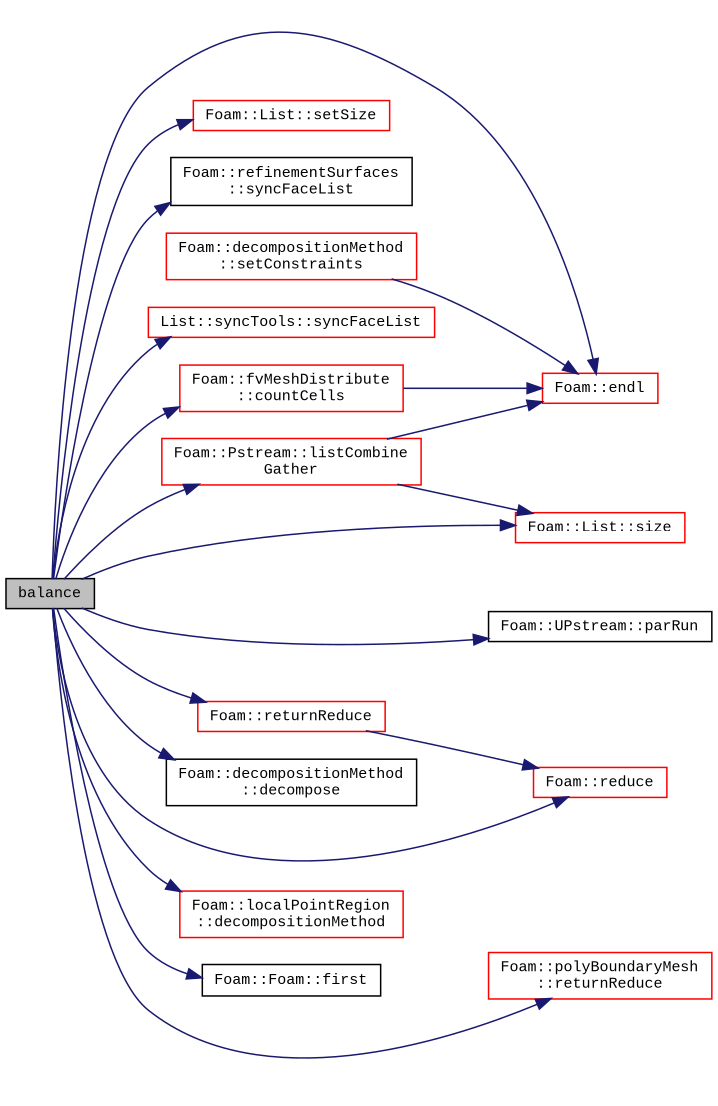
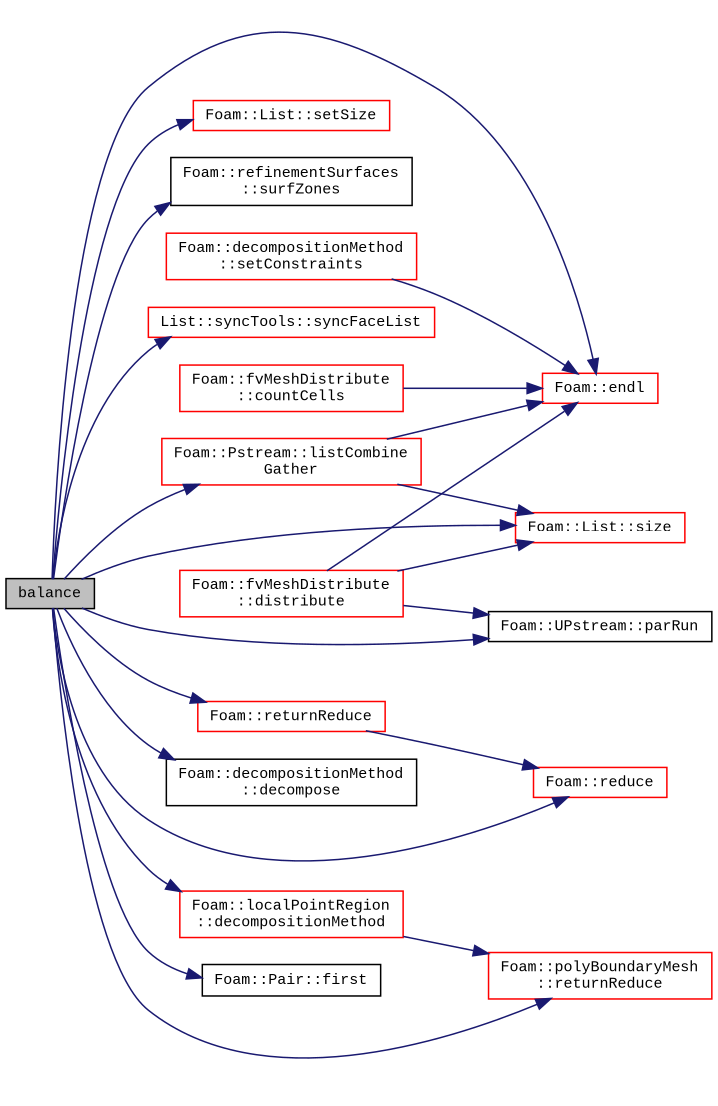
(291, 181) -> (291, 181)
(96, 486) -> none
none -> (291, 594)
none -> (438, 944)
(291, 980) -> (291, 980)
